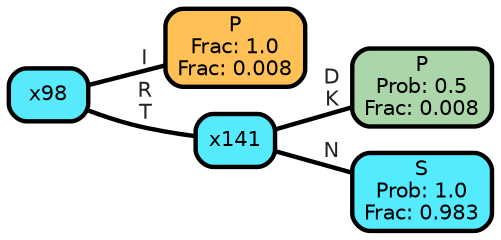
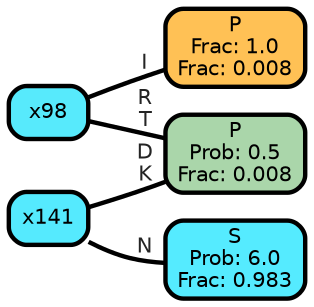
(141, 127) -> (127, 130)
(422, 192) -> (235, 260)
